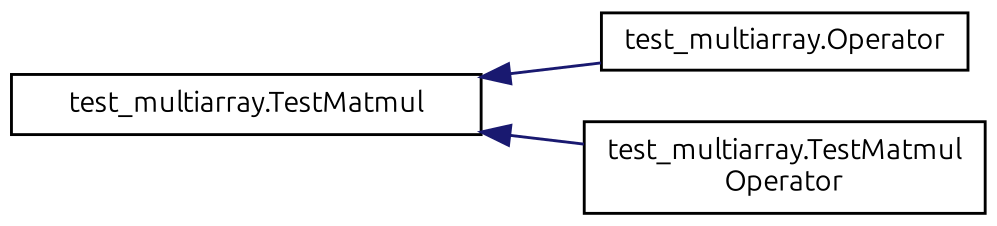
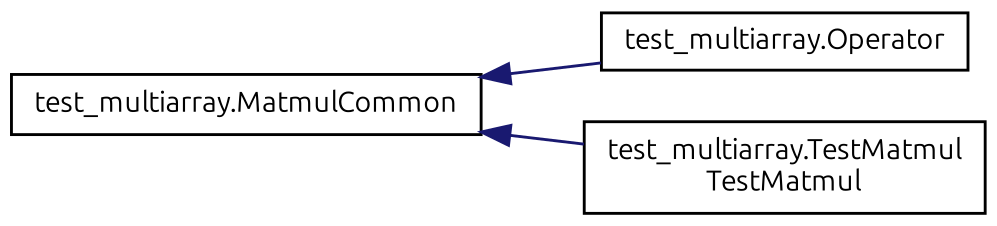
(246, 105) -> (246, 105)
(785, 168) -> (785, 168)
